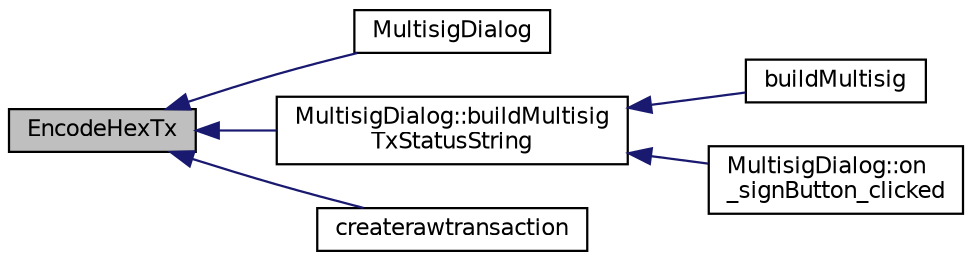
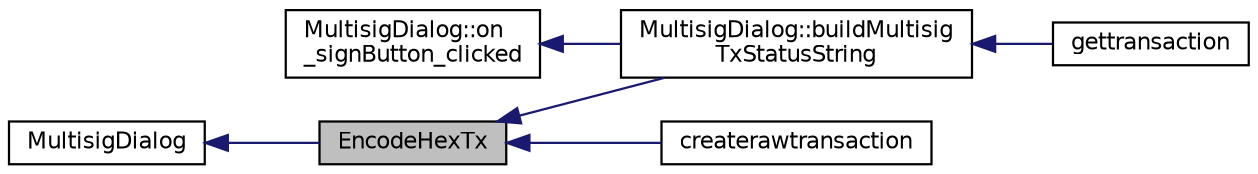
(272, 76) -> (274, 143)
(836, 81) -> (1151, 44)
(680, 160) -> (592, 44)
